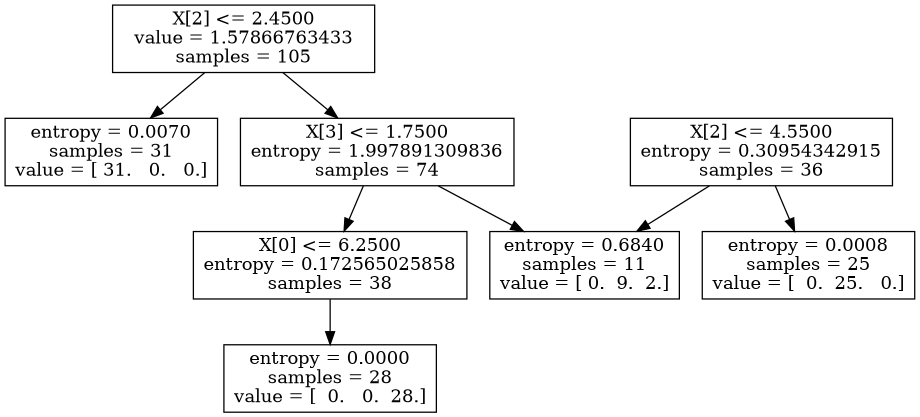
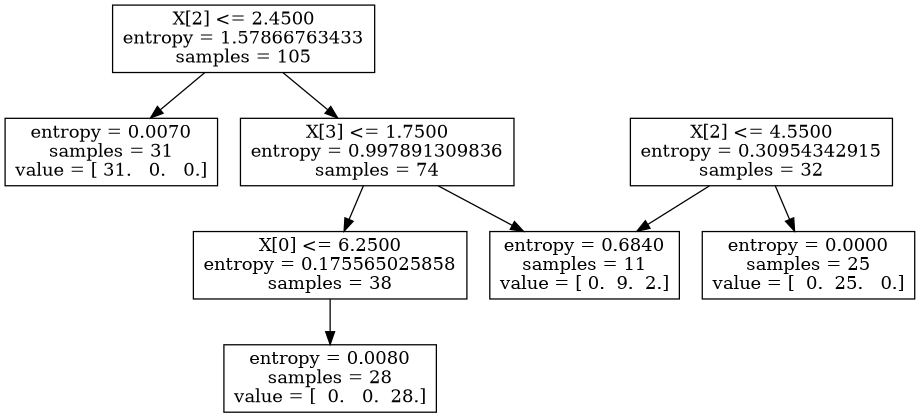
(244, 39) -> (244, 39)
(377, 152) -> (377, 152)
(761, 152) -> (761, 152)
(330, 265) -> (330, 265)
(808, 265) -> (808, 265)
(330, 378) -> (330, 378)
